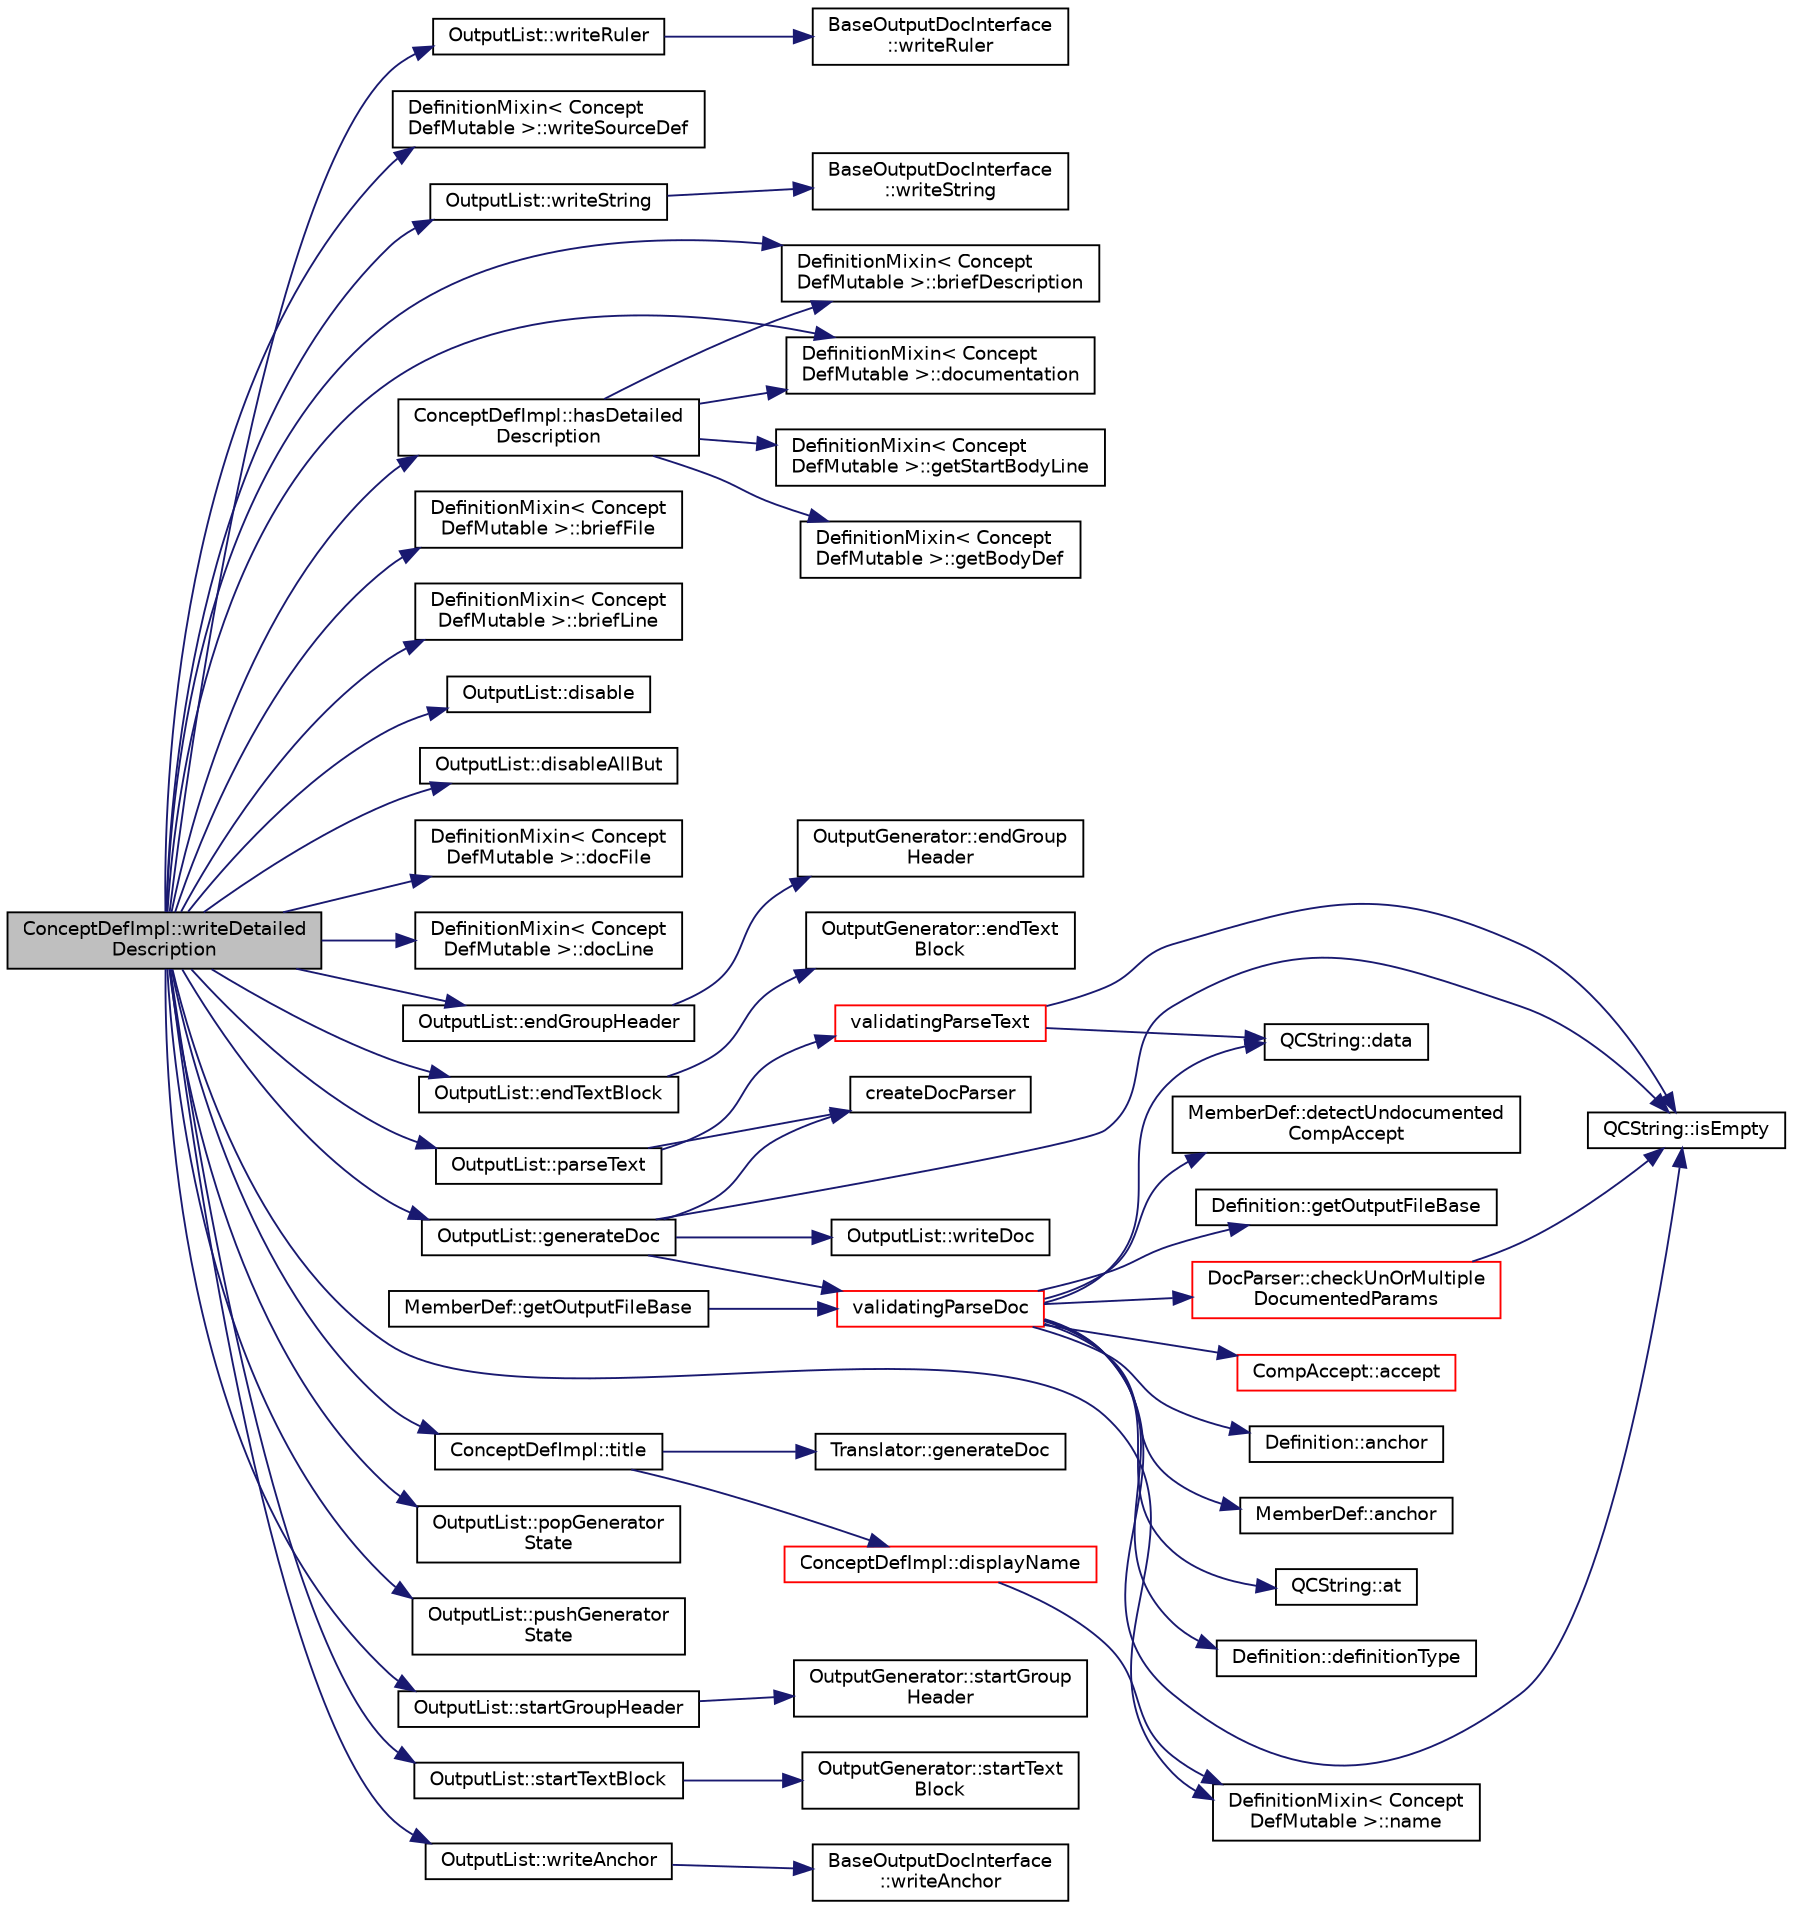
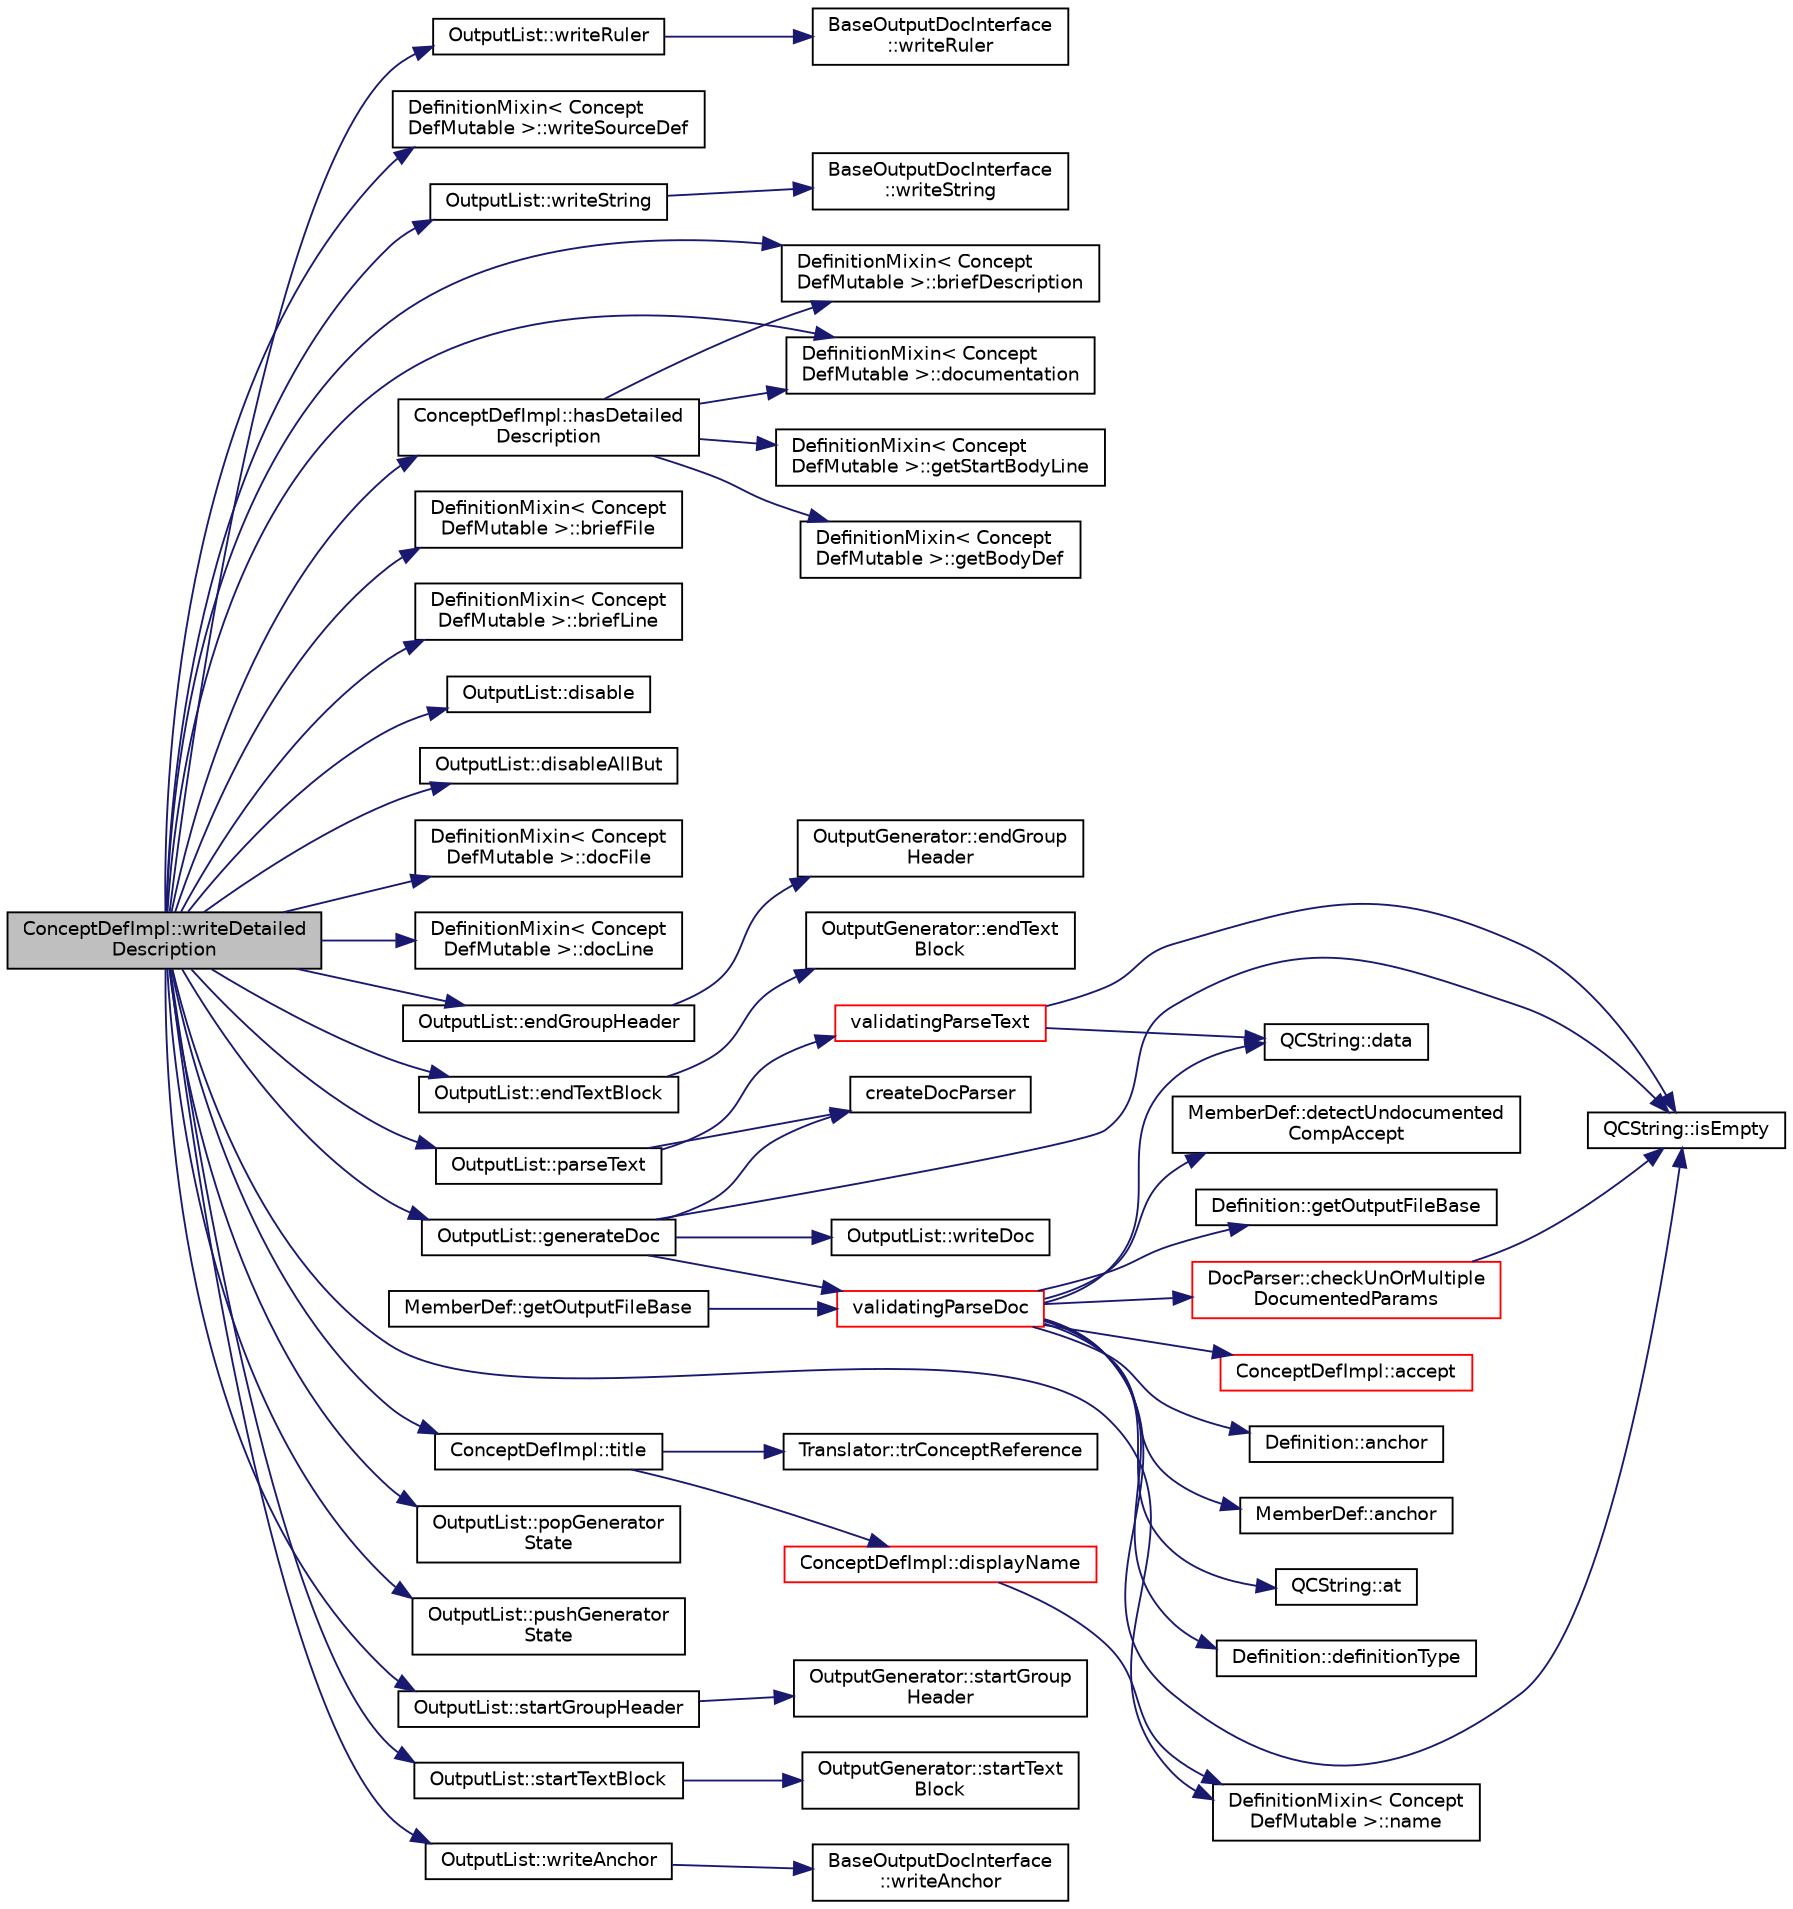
(1346, 1373) -> (1346, 1373)
(941, 1452) -> (941, 1452)
